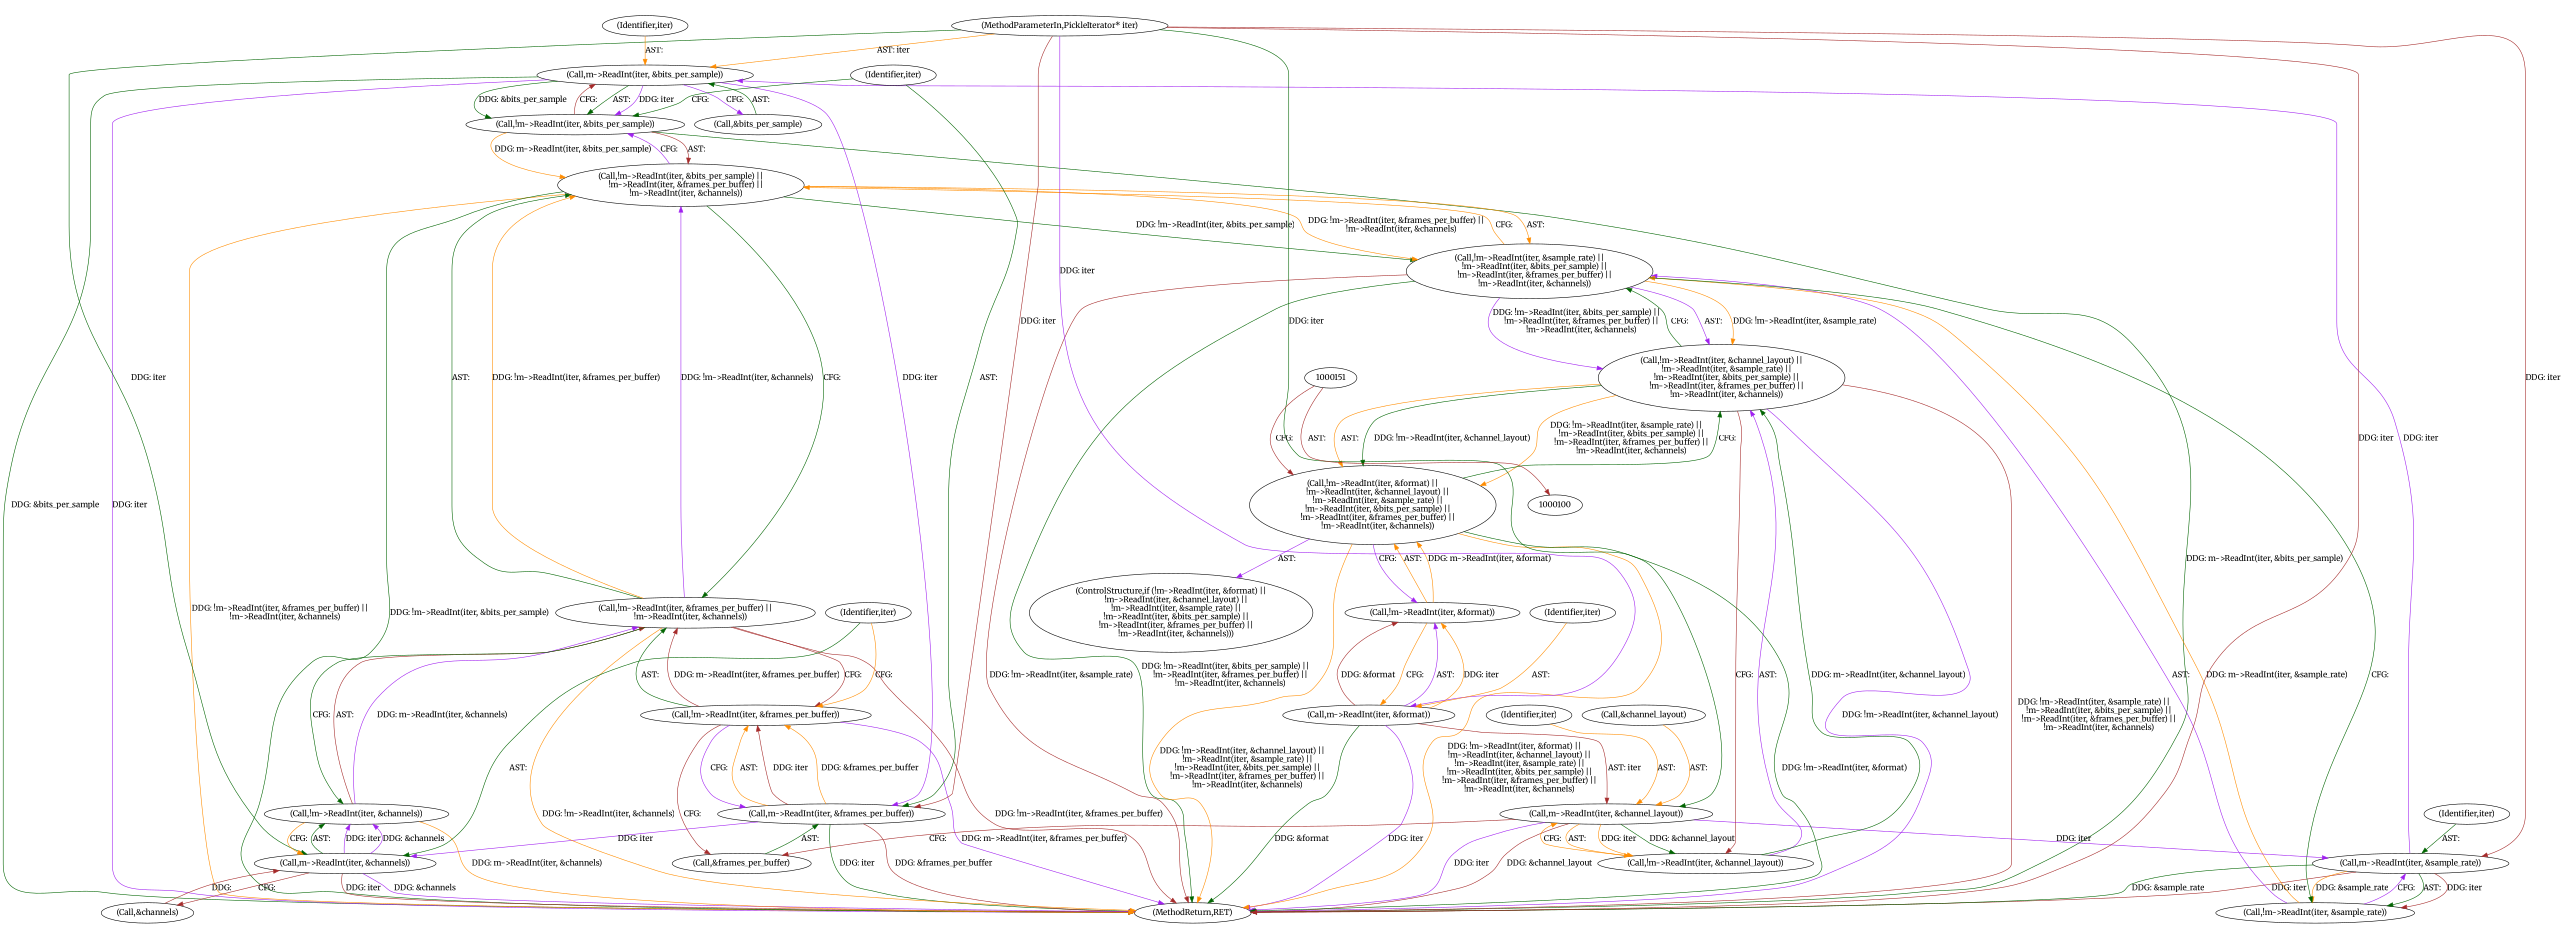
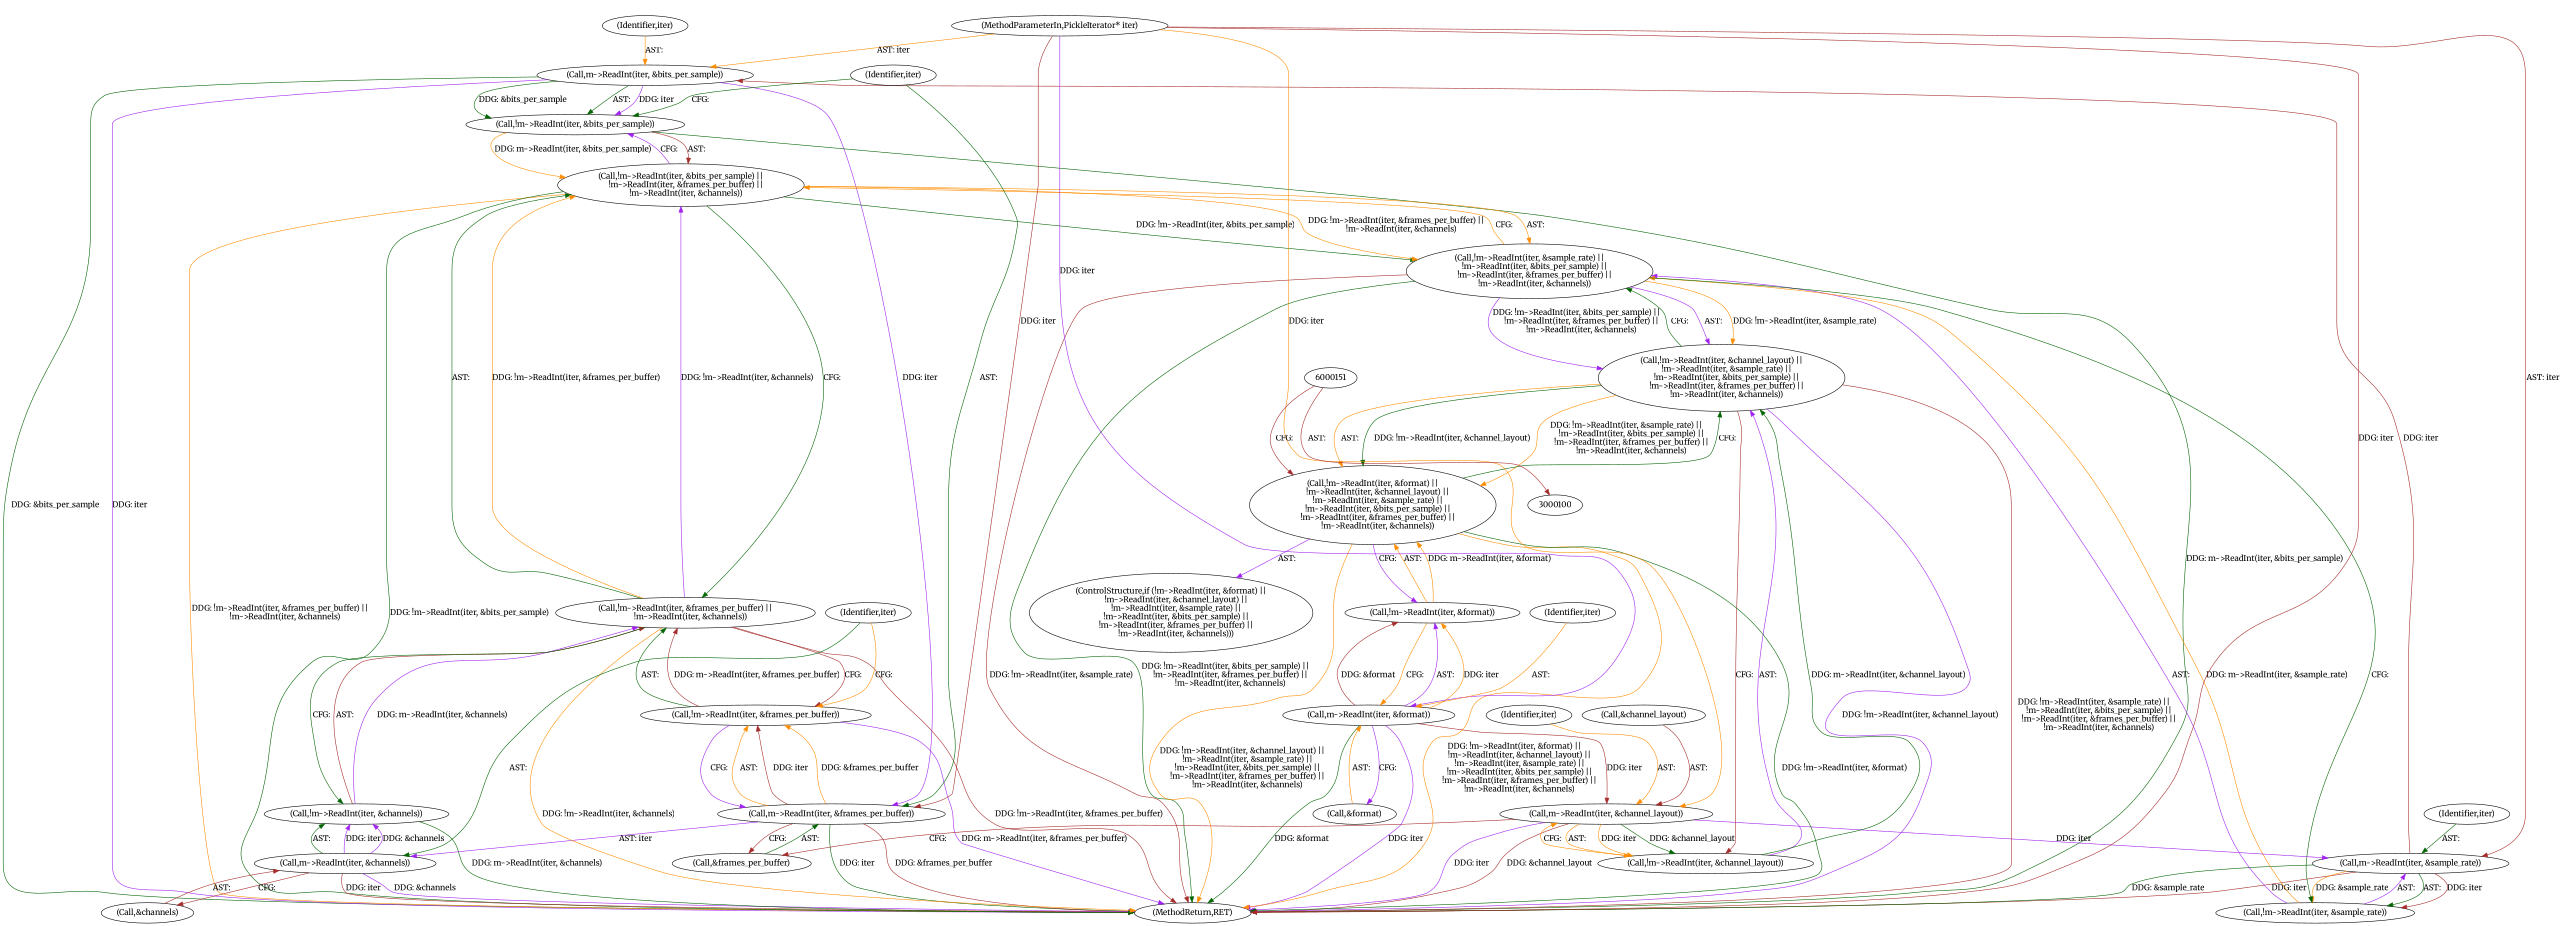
(97, 70) -> none
(1916, 95) -> (1916, 95)
(578, 98) -> none
(758, 125) -> none
(1331, 378) -> (1331, 378)
(2543, 378) -> (2543, 378)
(1293, 450) -> (1293, 450)
(1555, 505) -> (1555, 505)
(1689, 767) -> (1689, 767)
(1624, 768) -> (1624, 768)
(679, 785) -> (771, 833)
none -> (1355, 814)
(289, 836) -> none
(635, 839) -> (635, 839)
(223, 888) -> (223, 888)
(2407, 888) -> (2407, 888)
(649, 901) -> (649, 901)
